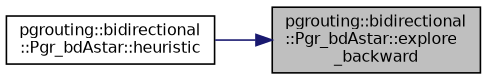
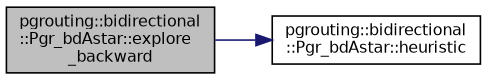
(235, 40) -> (235, 40)
